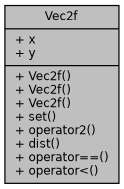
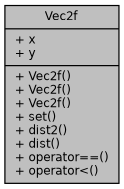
(56, 131) -> (41, 131)
